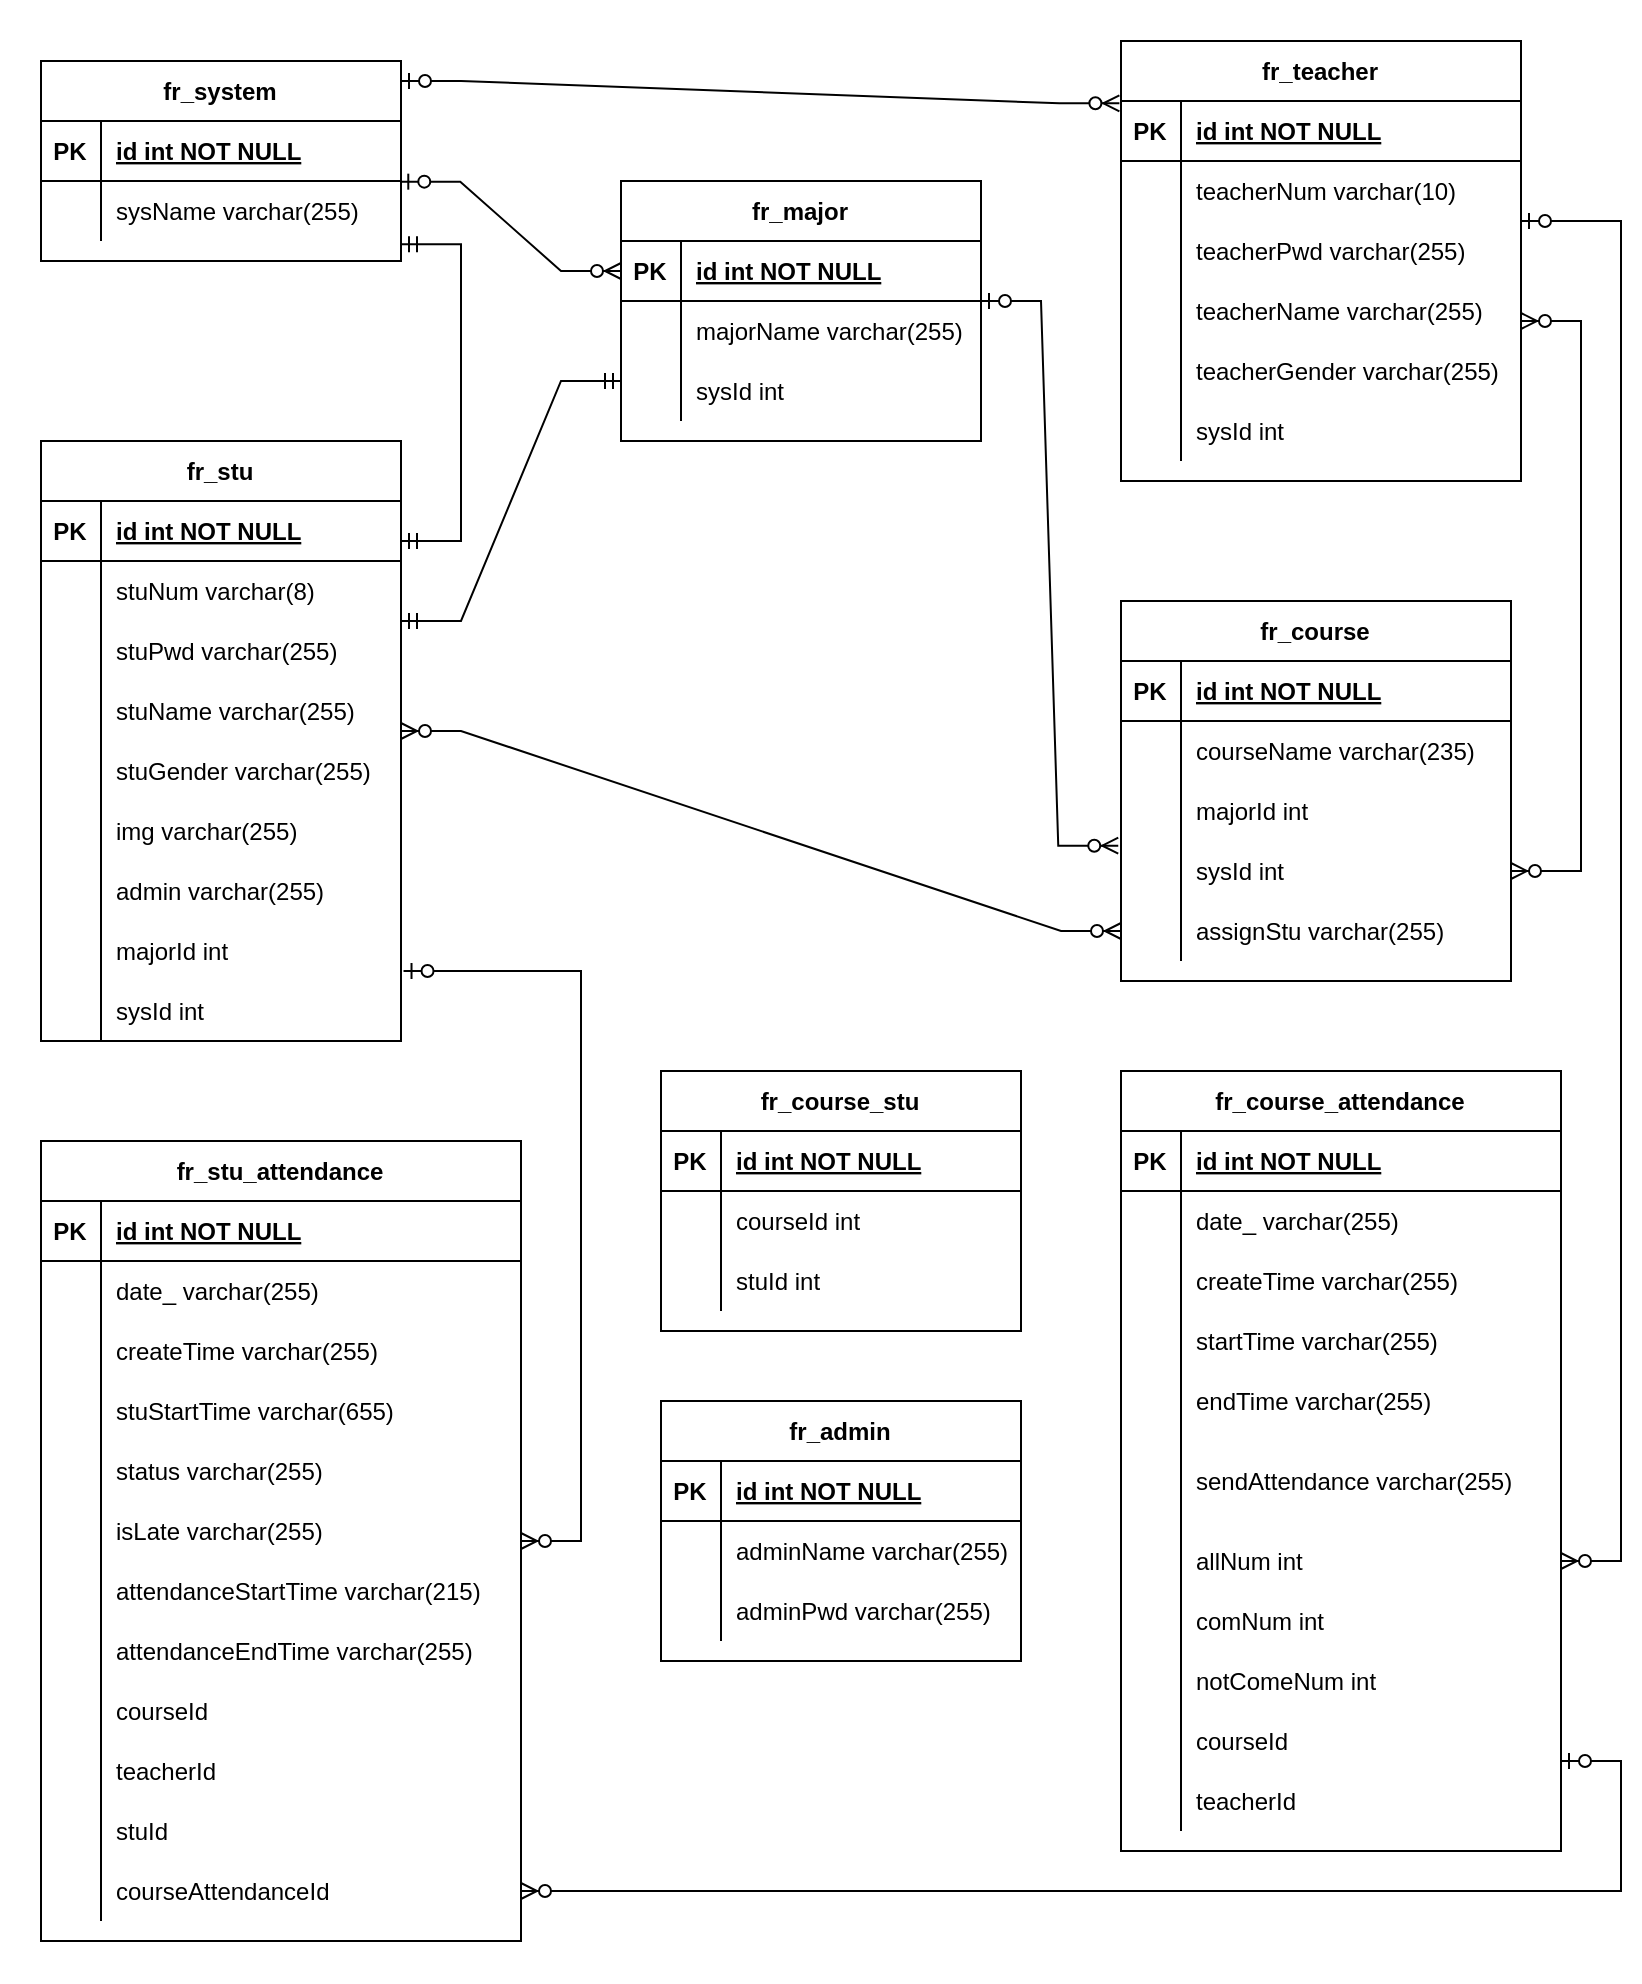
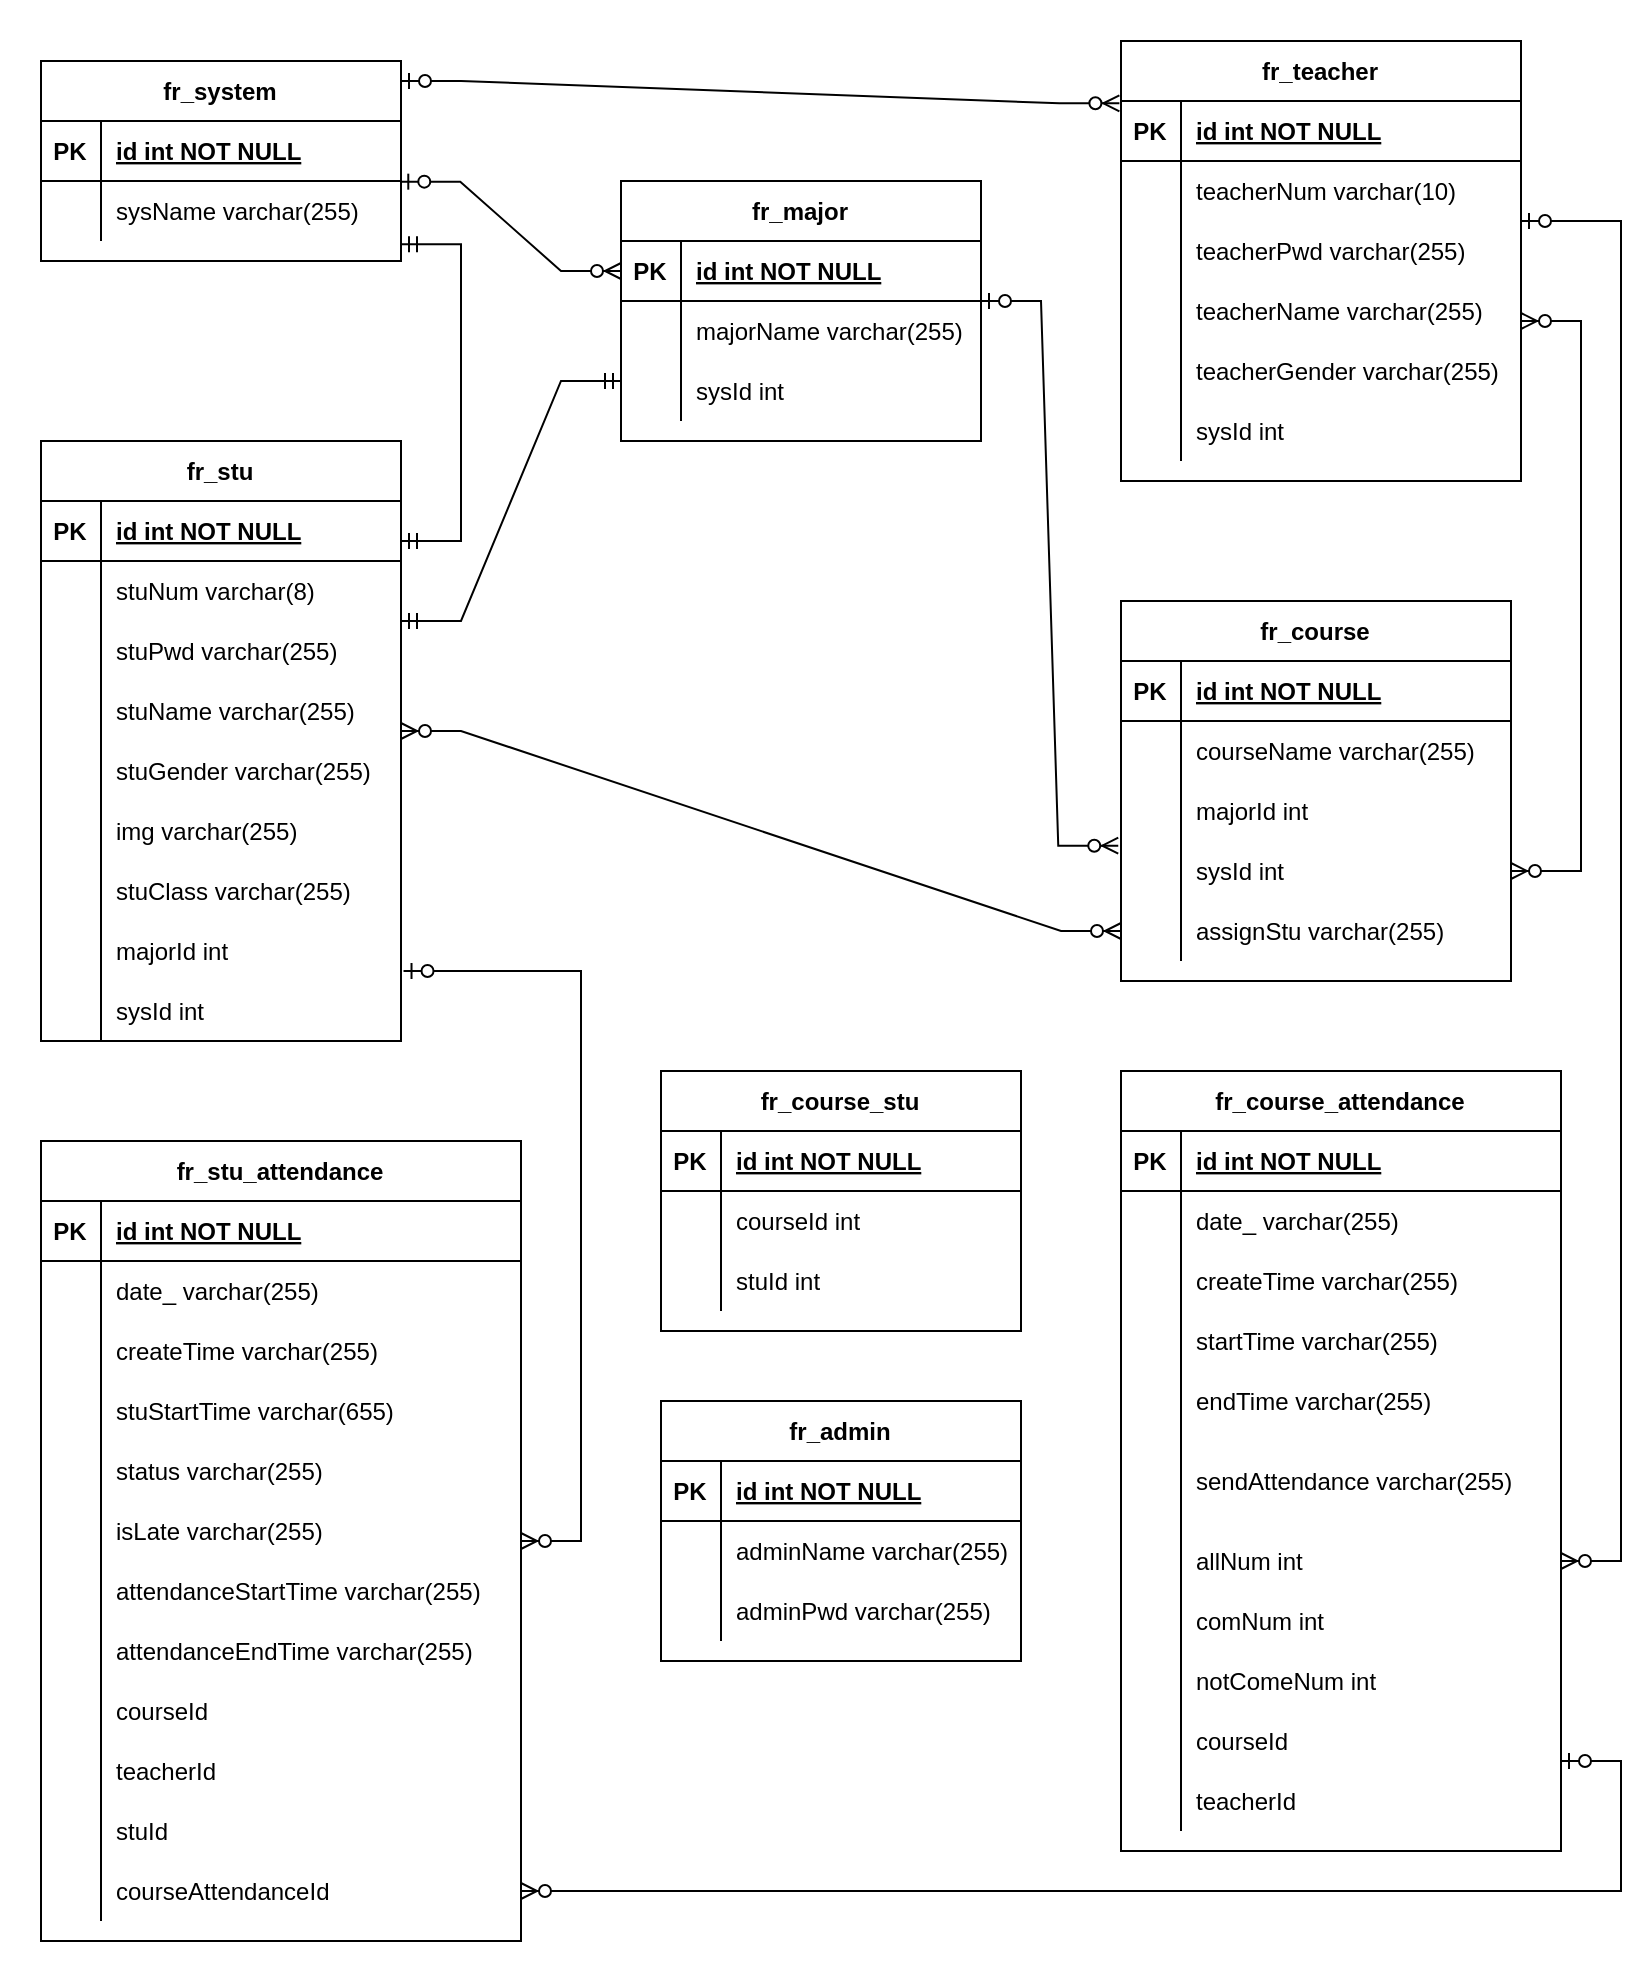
(1347, 752) -> (1347, 752)
(231, 892) -> (251, 892)
(325, 1592) -> (325, 1592)
